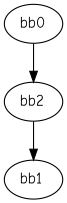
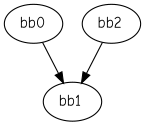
(34, 57) -> (51, 58)
